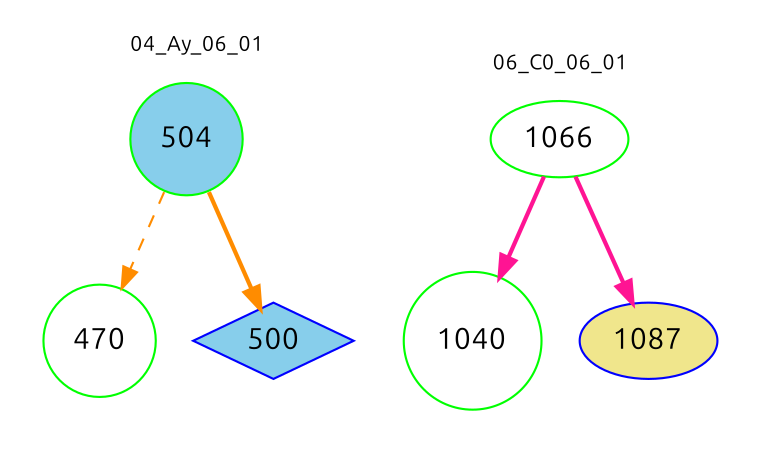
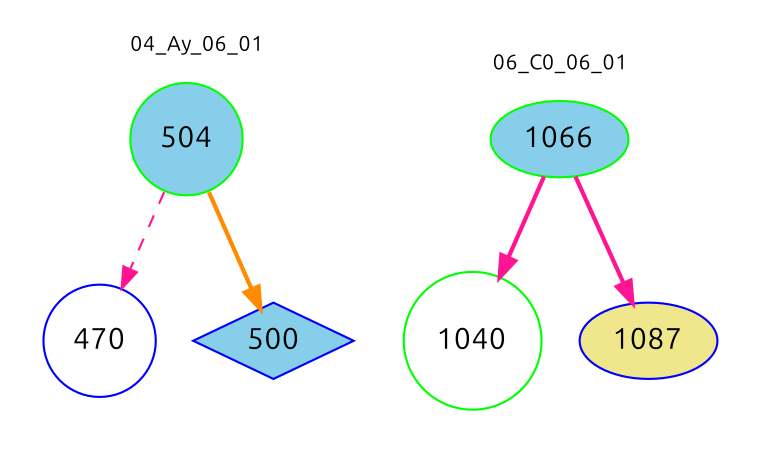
(560, 139) -> (560, 139)
(147, 231) -> (147, 231)
(100, 341) -> (100, 341)
